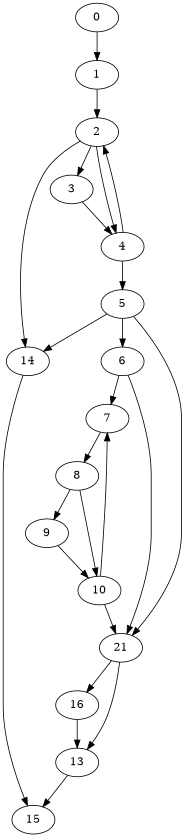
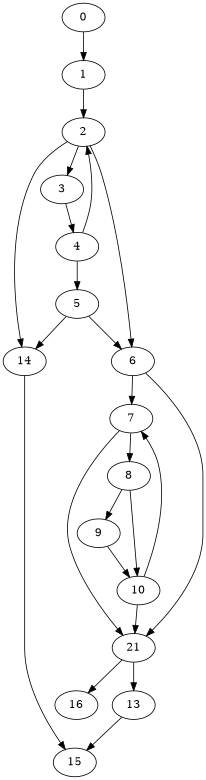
(104, 186) -> (117, 241)
(181, 472) -> (68, 529)
(77, 730) -> none
